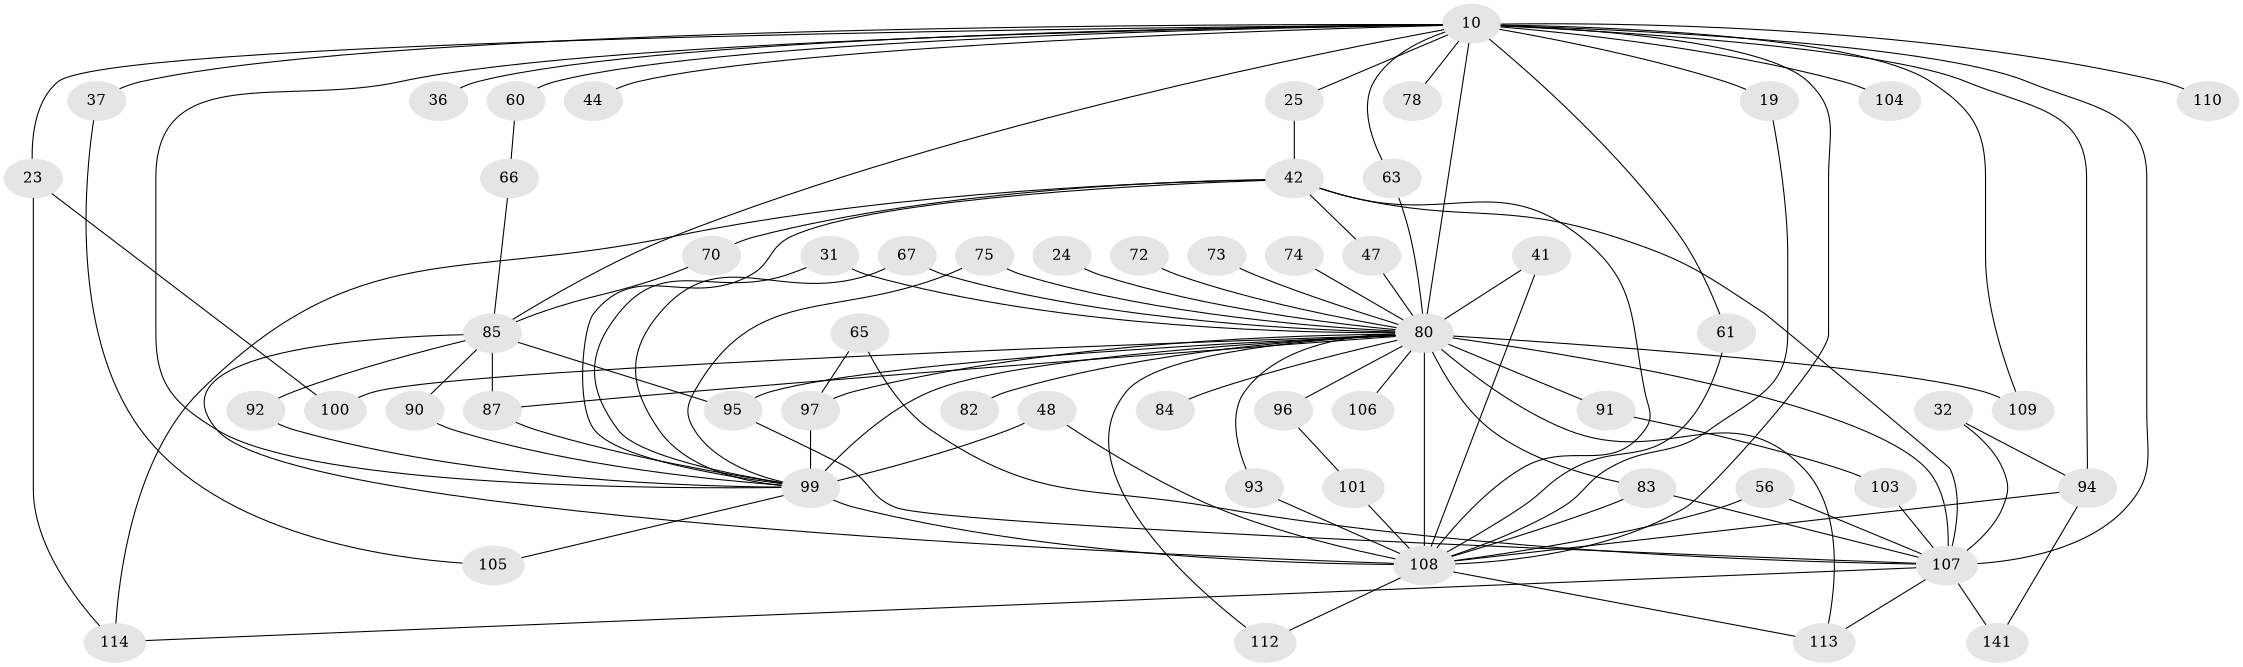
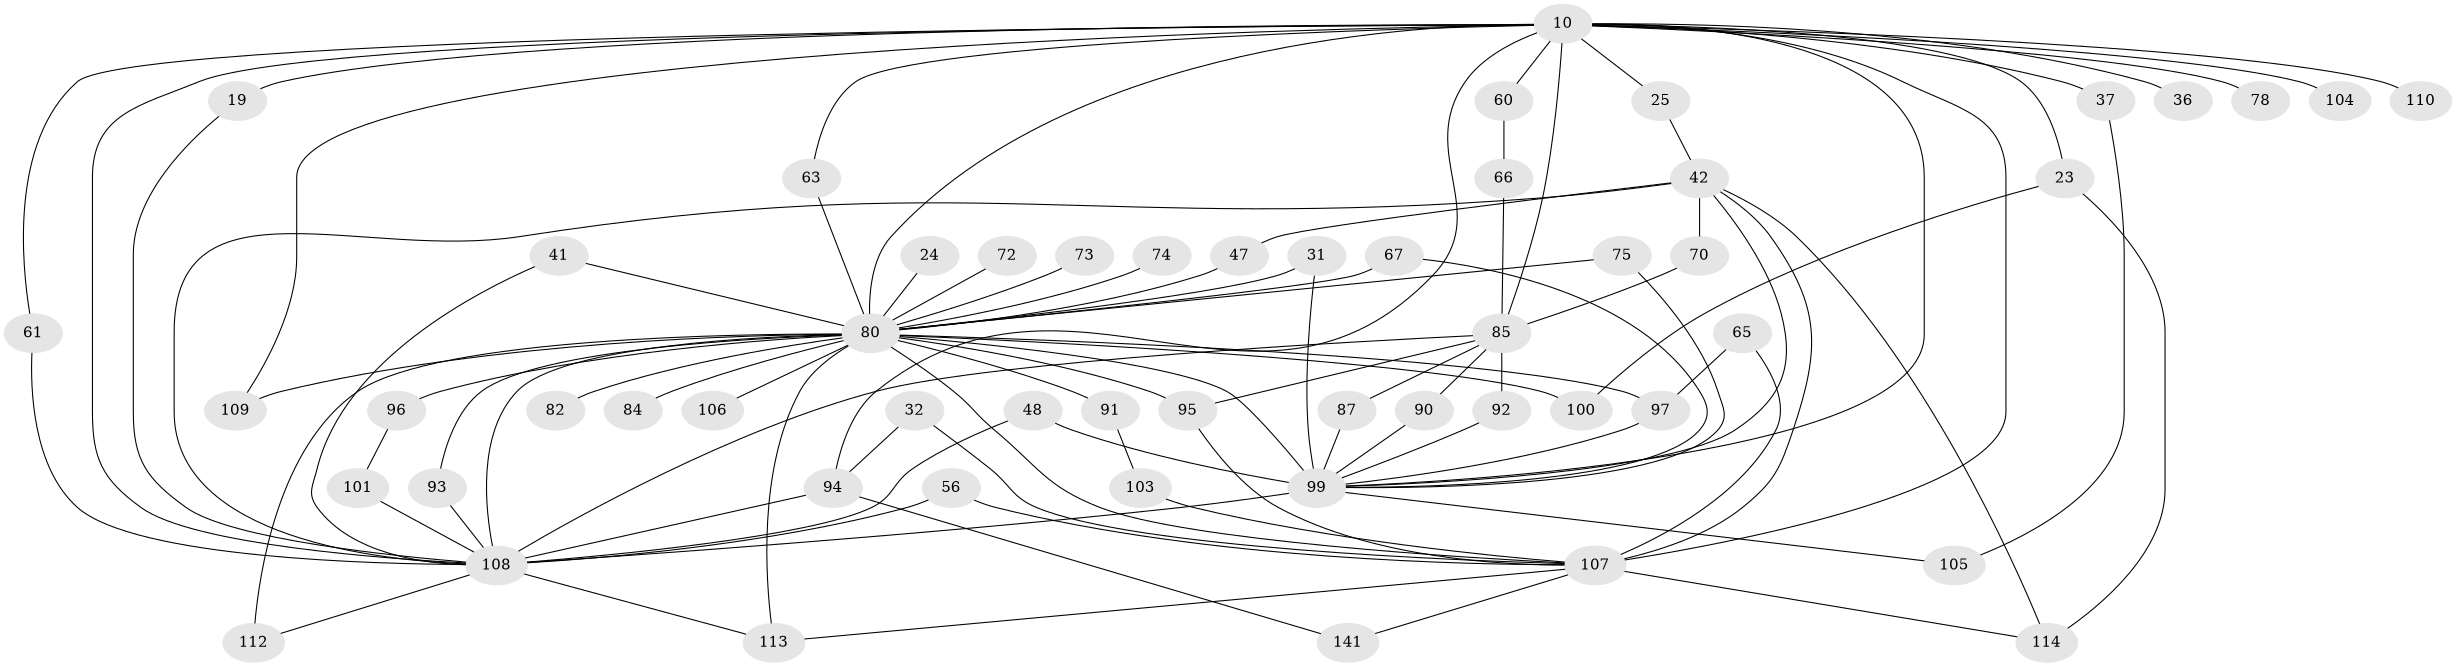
(593, 101) -> none
(761, 386) -> none
(1647, 488) -> none
